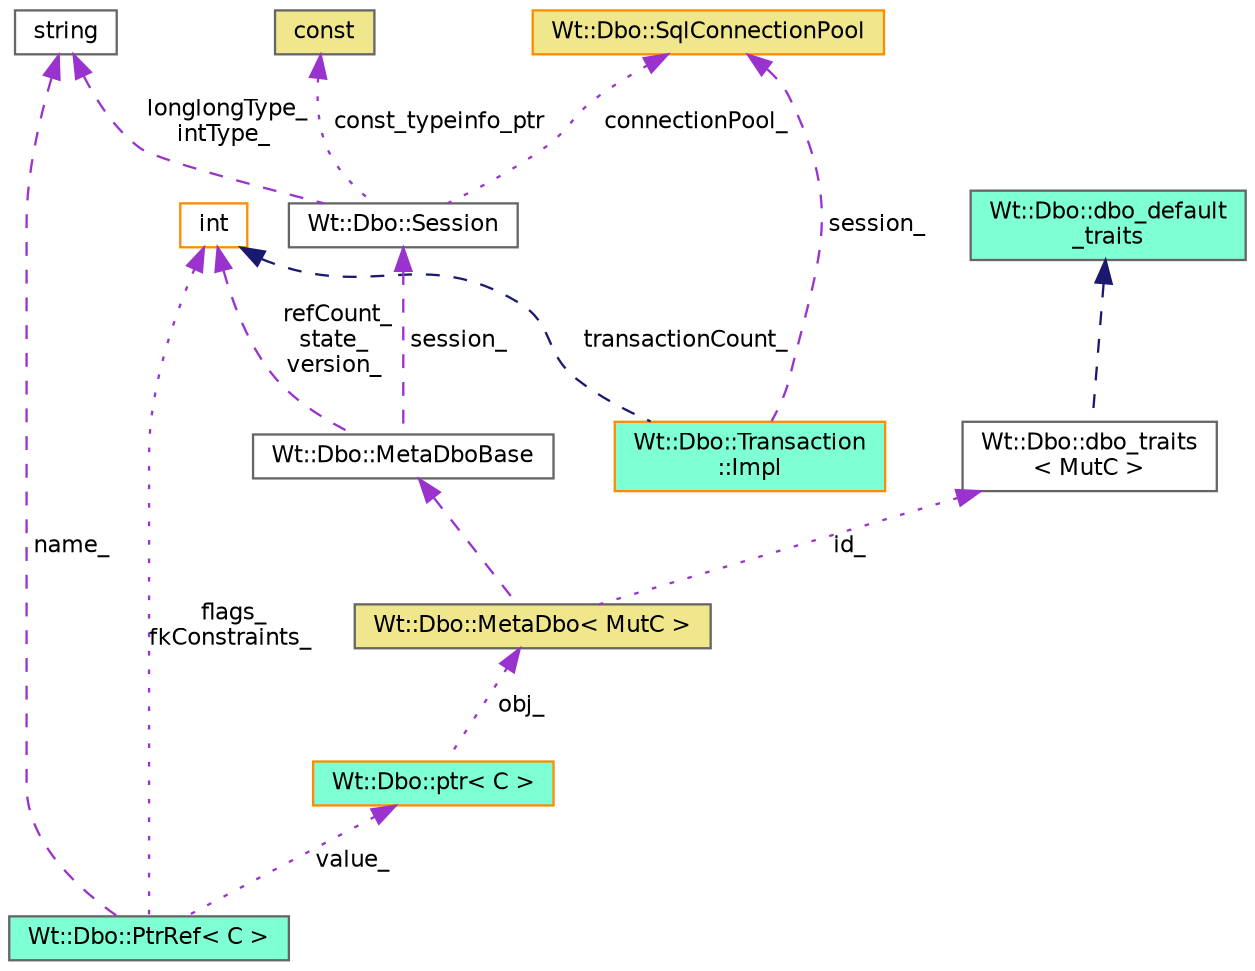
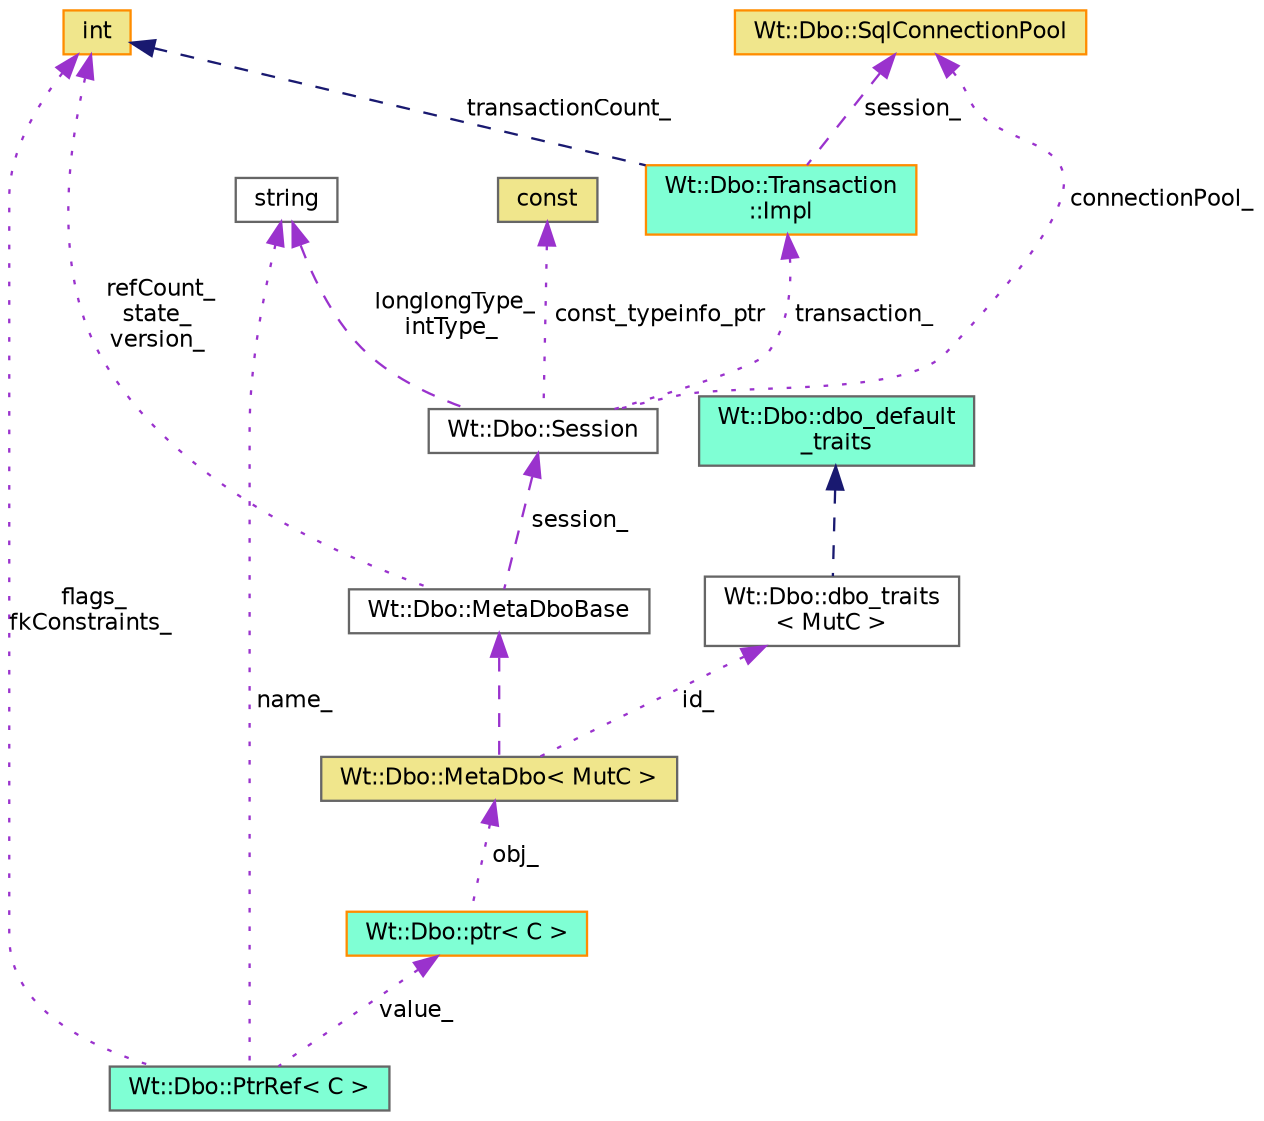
(214, 225) -> (97, 32)
none -> (740, 368)
(268, 369) -> (139, 409)
(27, 513) -> (250, 654)
